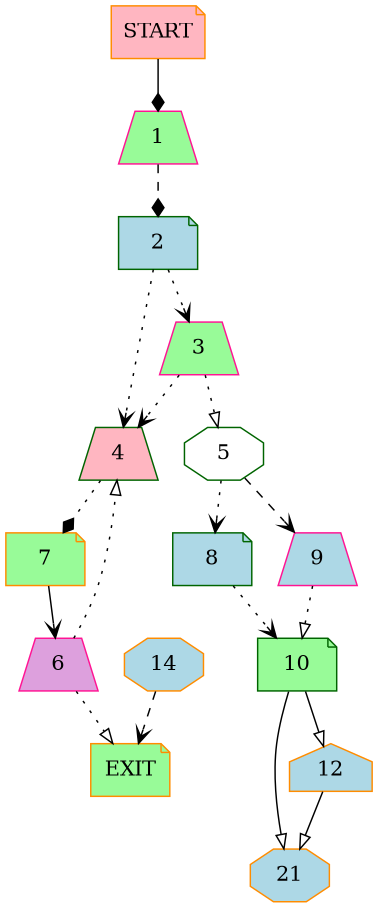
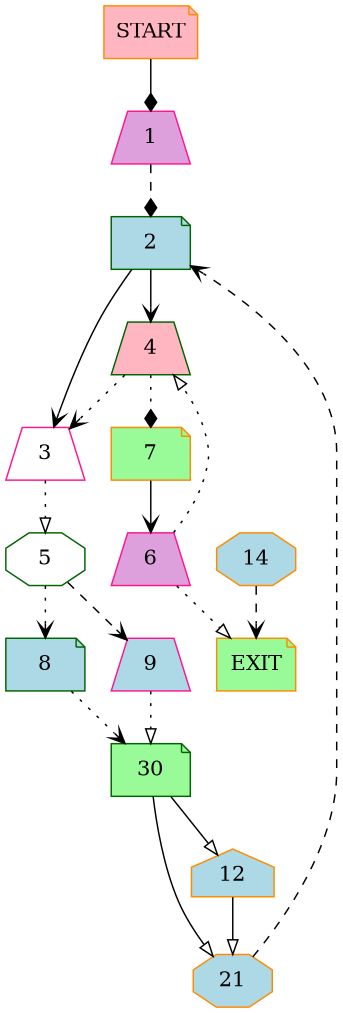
(158, 138) -> (151, 138)
(176, 289) -> (90, 338)
(140, 341) -> (151, 289)
(199, 348) -> (45, 454)
(163, 395) -> (103, 397)
none -> (337, 599)
(297, 665) -> (151, 770)
